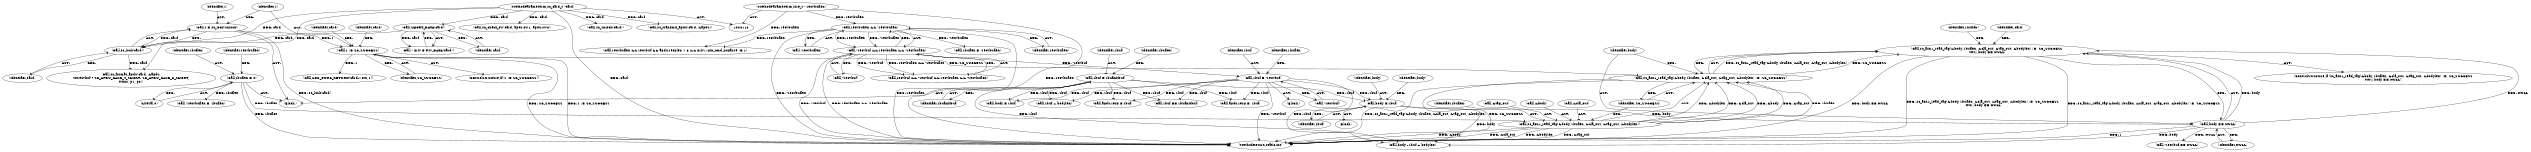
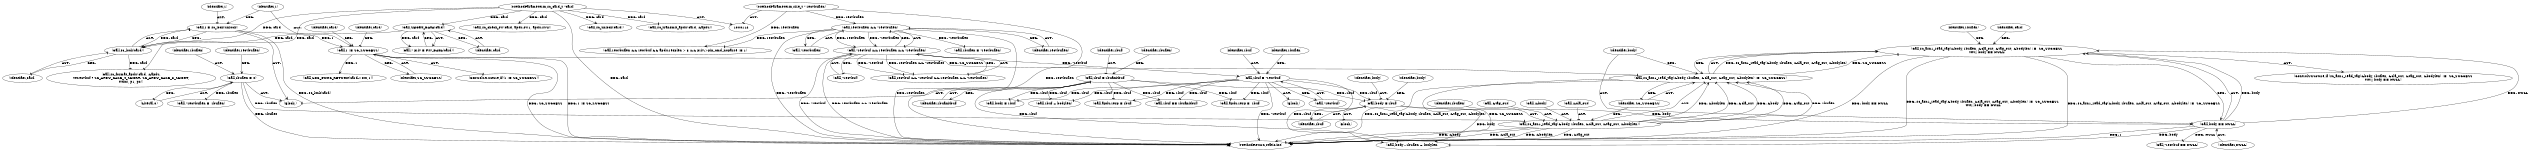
(2195, 133) -> (2195, 133)
(2228, 134) -> none
(1413, 145) -> (1413, 145)
